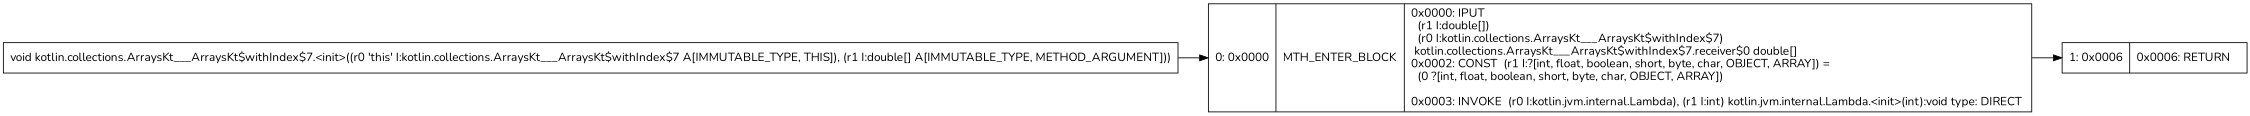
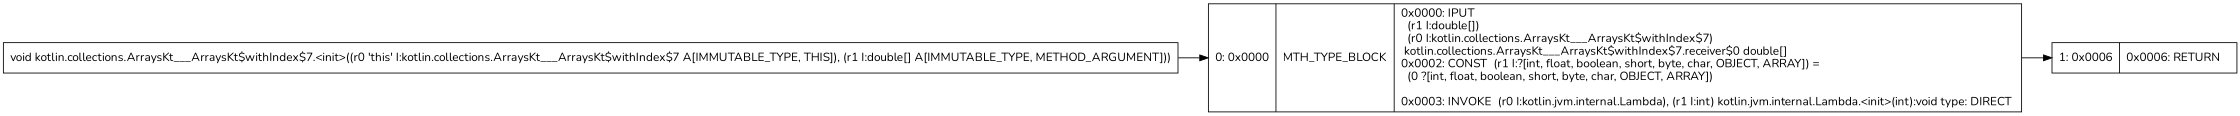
(1340, 57) -> (1335, 57)
